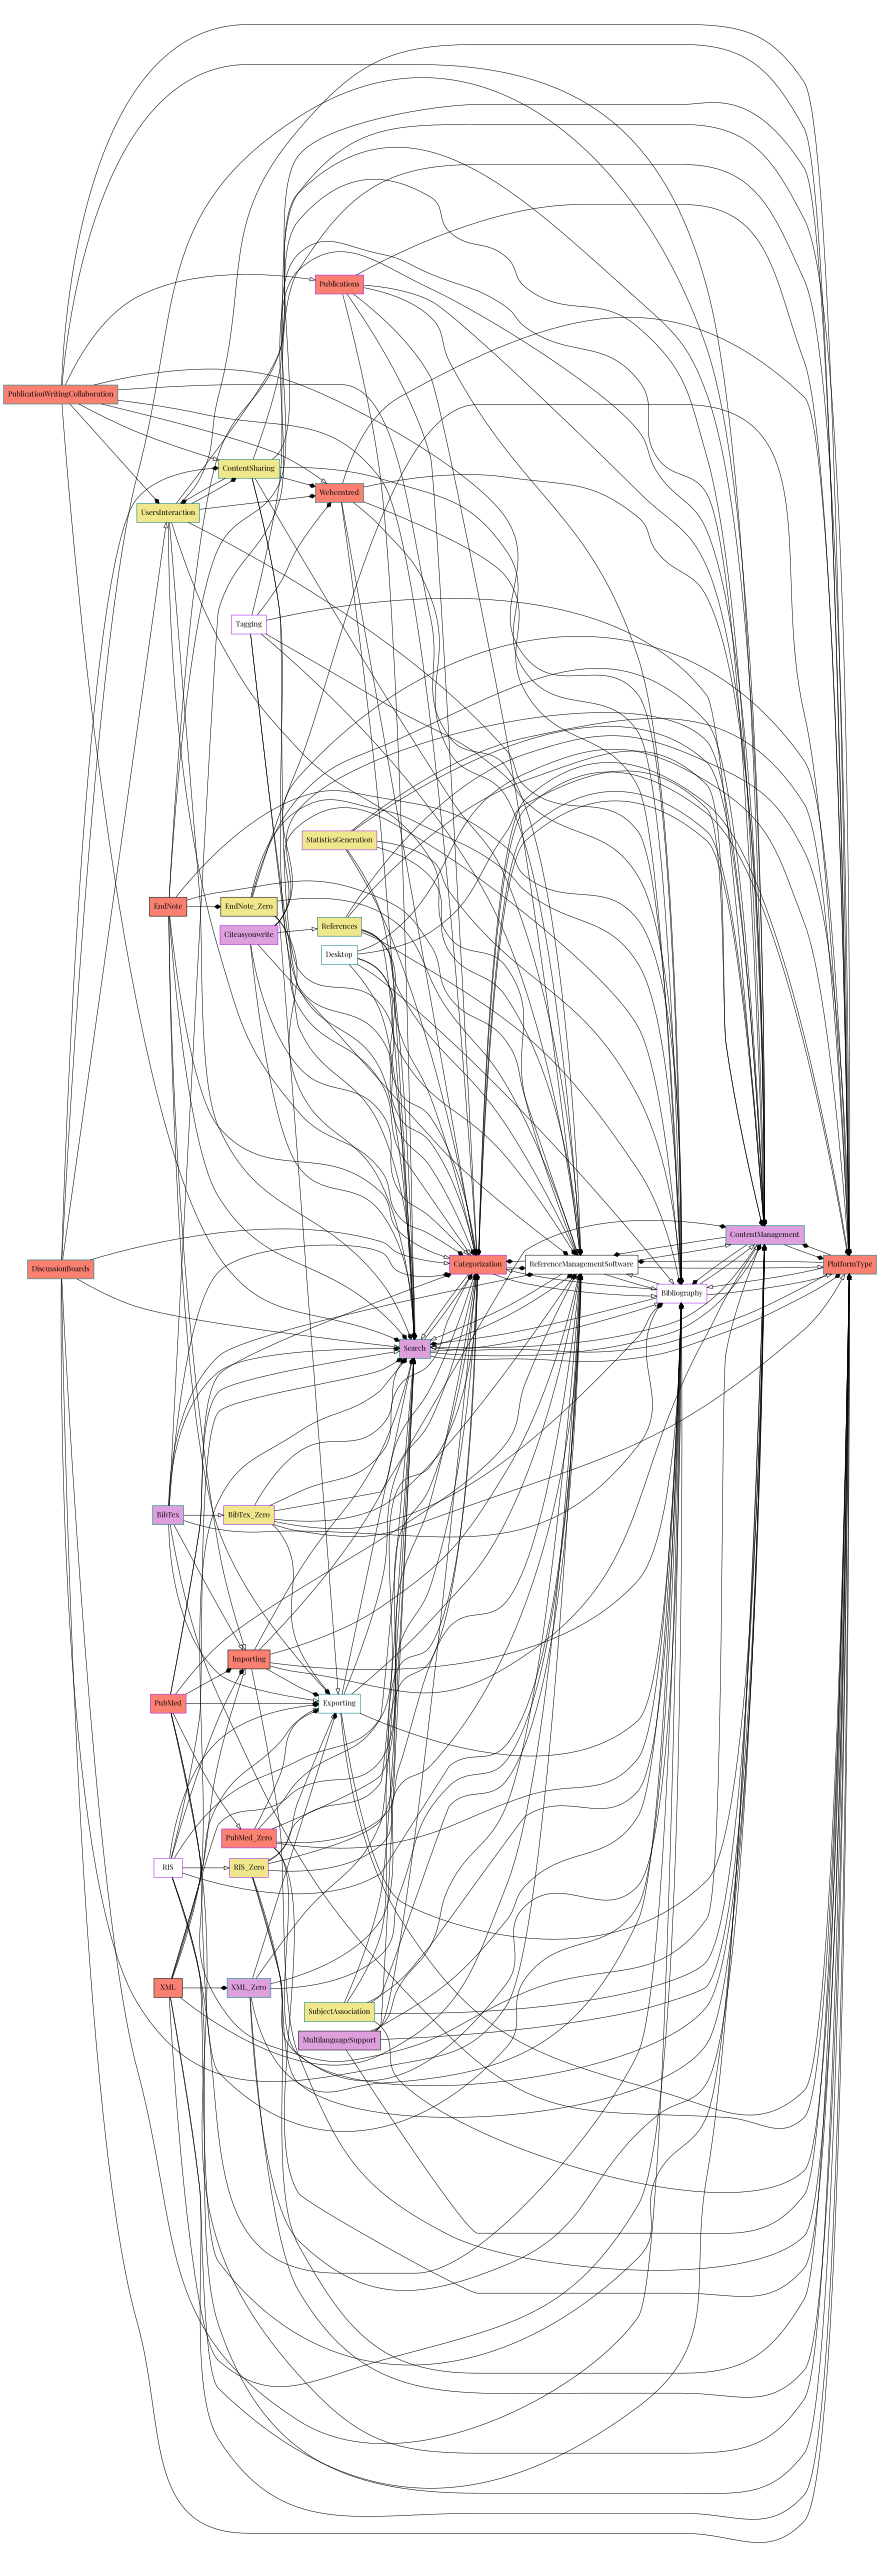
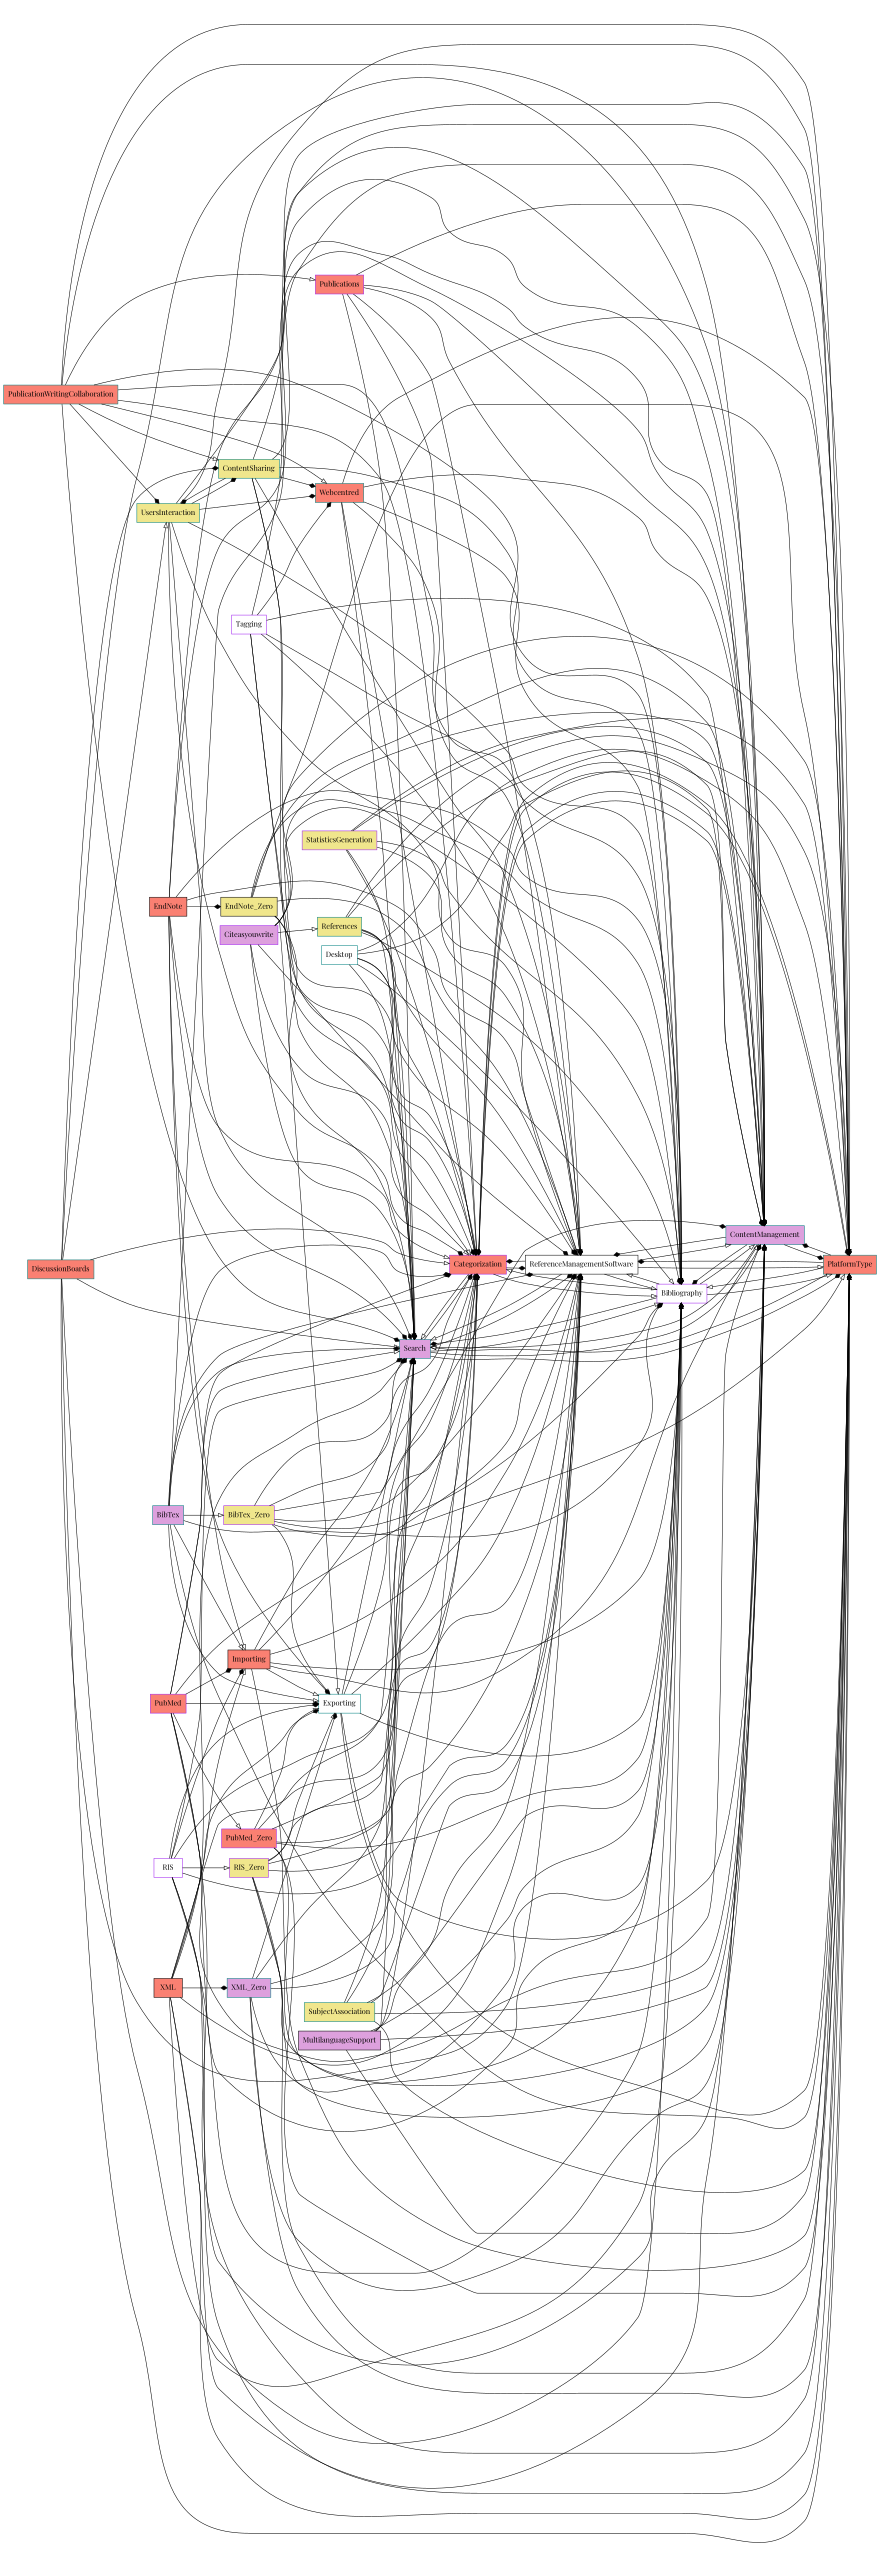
(290, 1682) -> (290, 1682)
